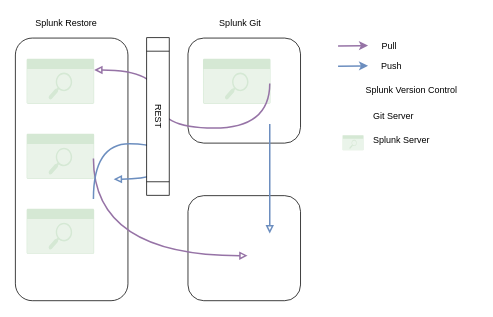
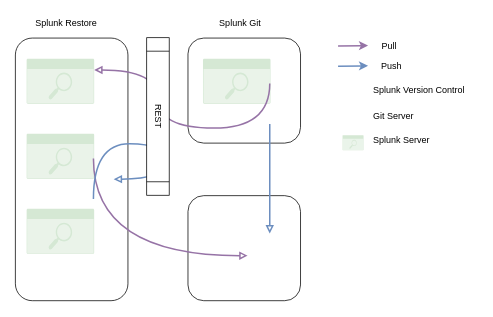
(417, 90) -> (424, 90)
